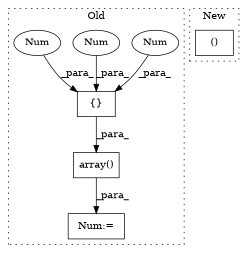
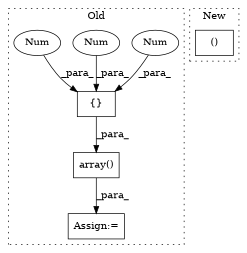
(96, 226) -> (96, 226)
